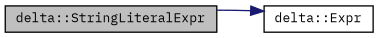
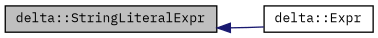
(234, 10) -> (247, 28)
